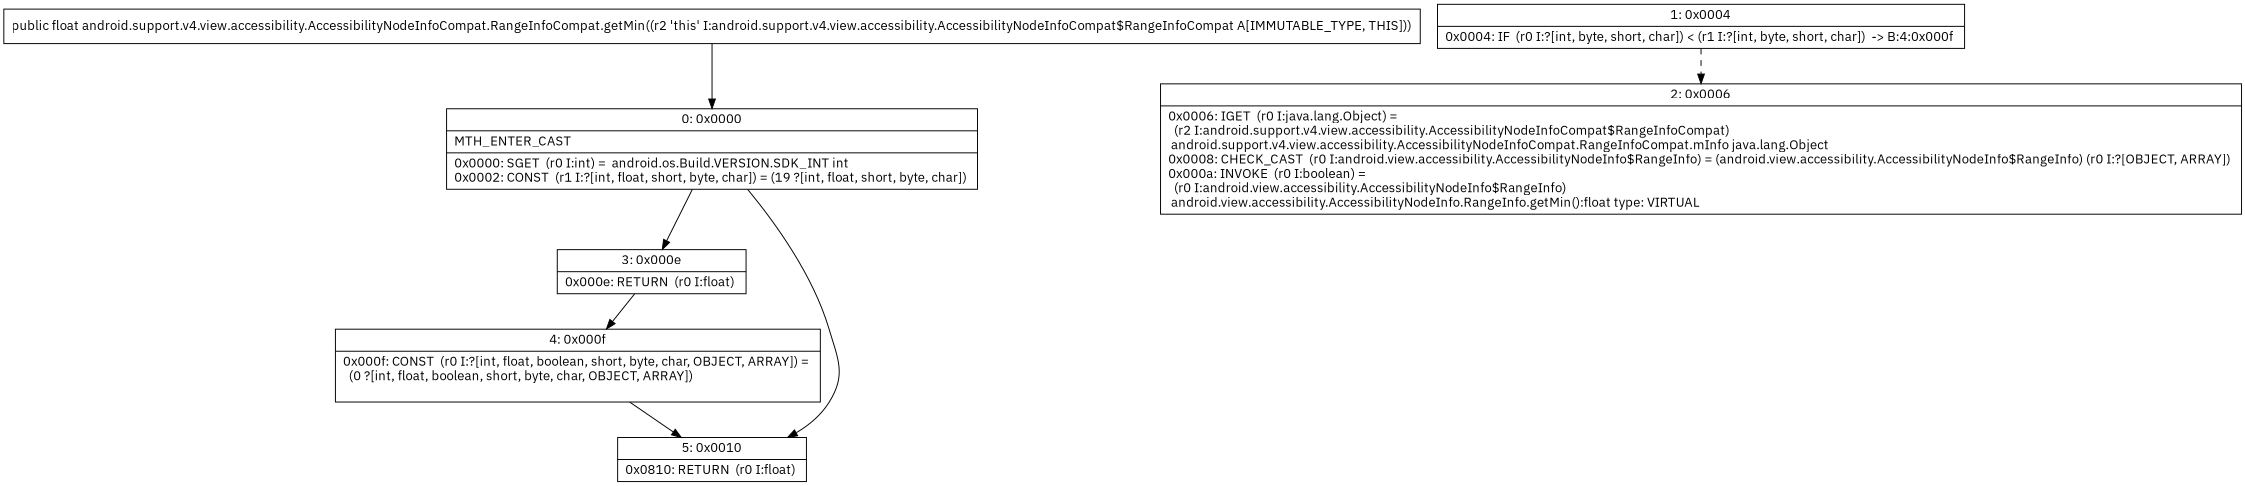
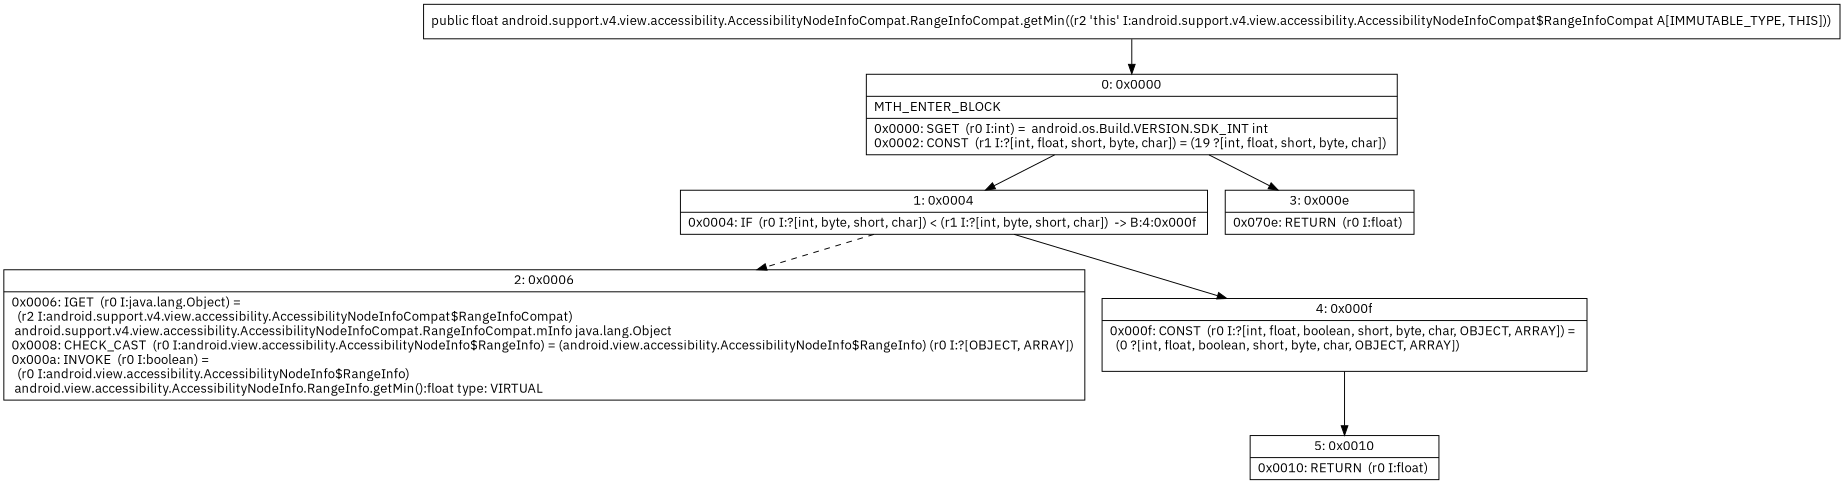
(513, 141) -> (938, 107)
(652, 282) -> (1320, 223)
(624, 308) -> (1116, 265)
(822, 310) -> (1024, 170)
(712, 470) -> (1345, 468)
